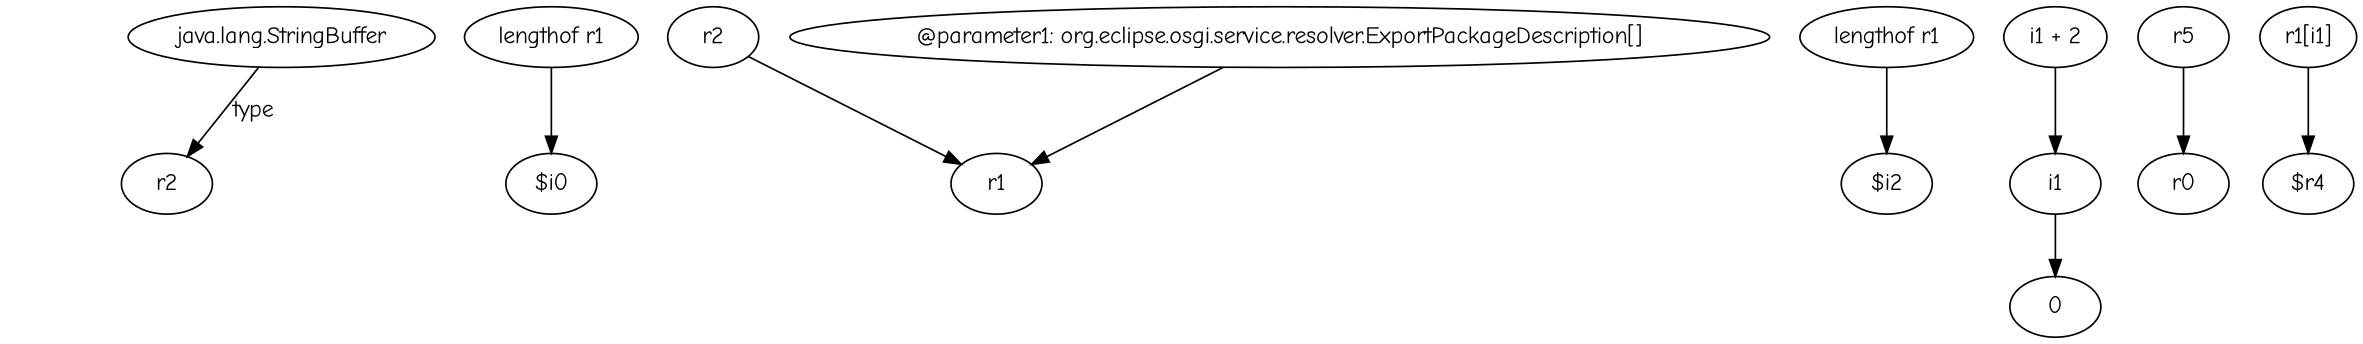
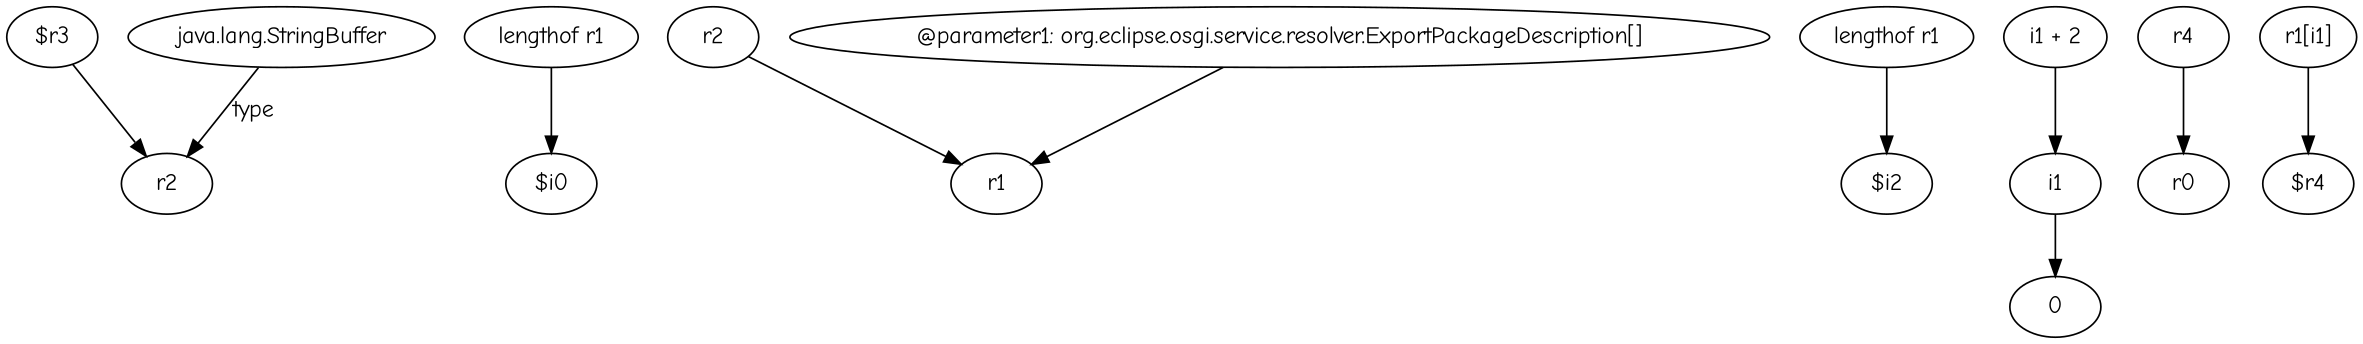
none -> (52, 37)
(2184, 37) -> (2184, 37)
